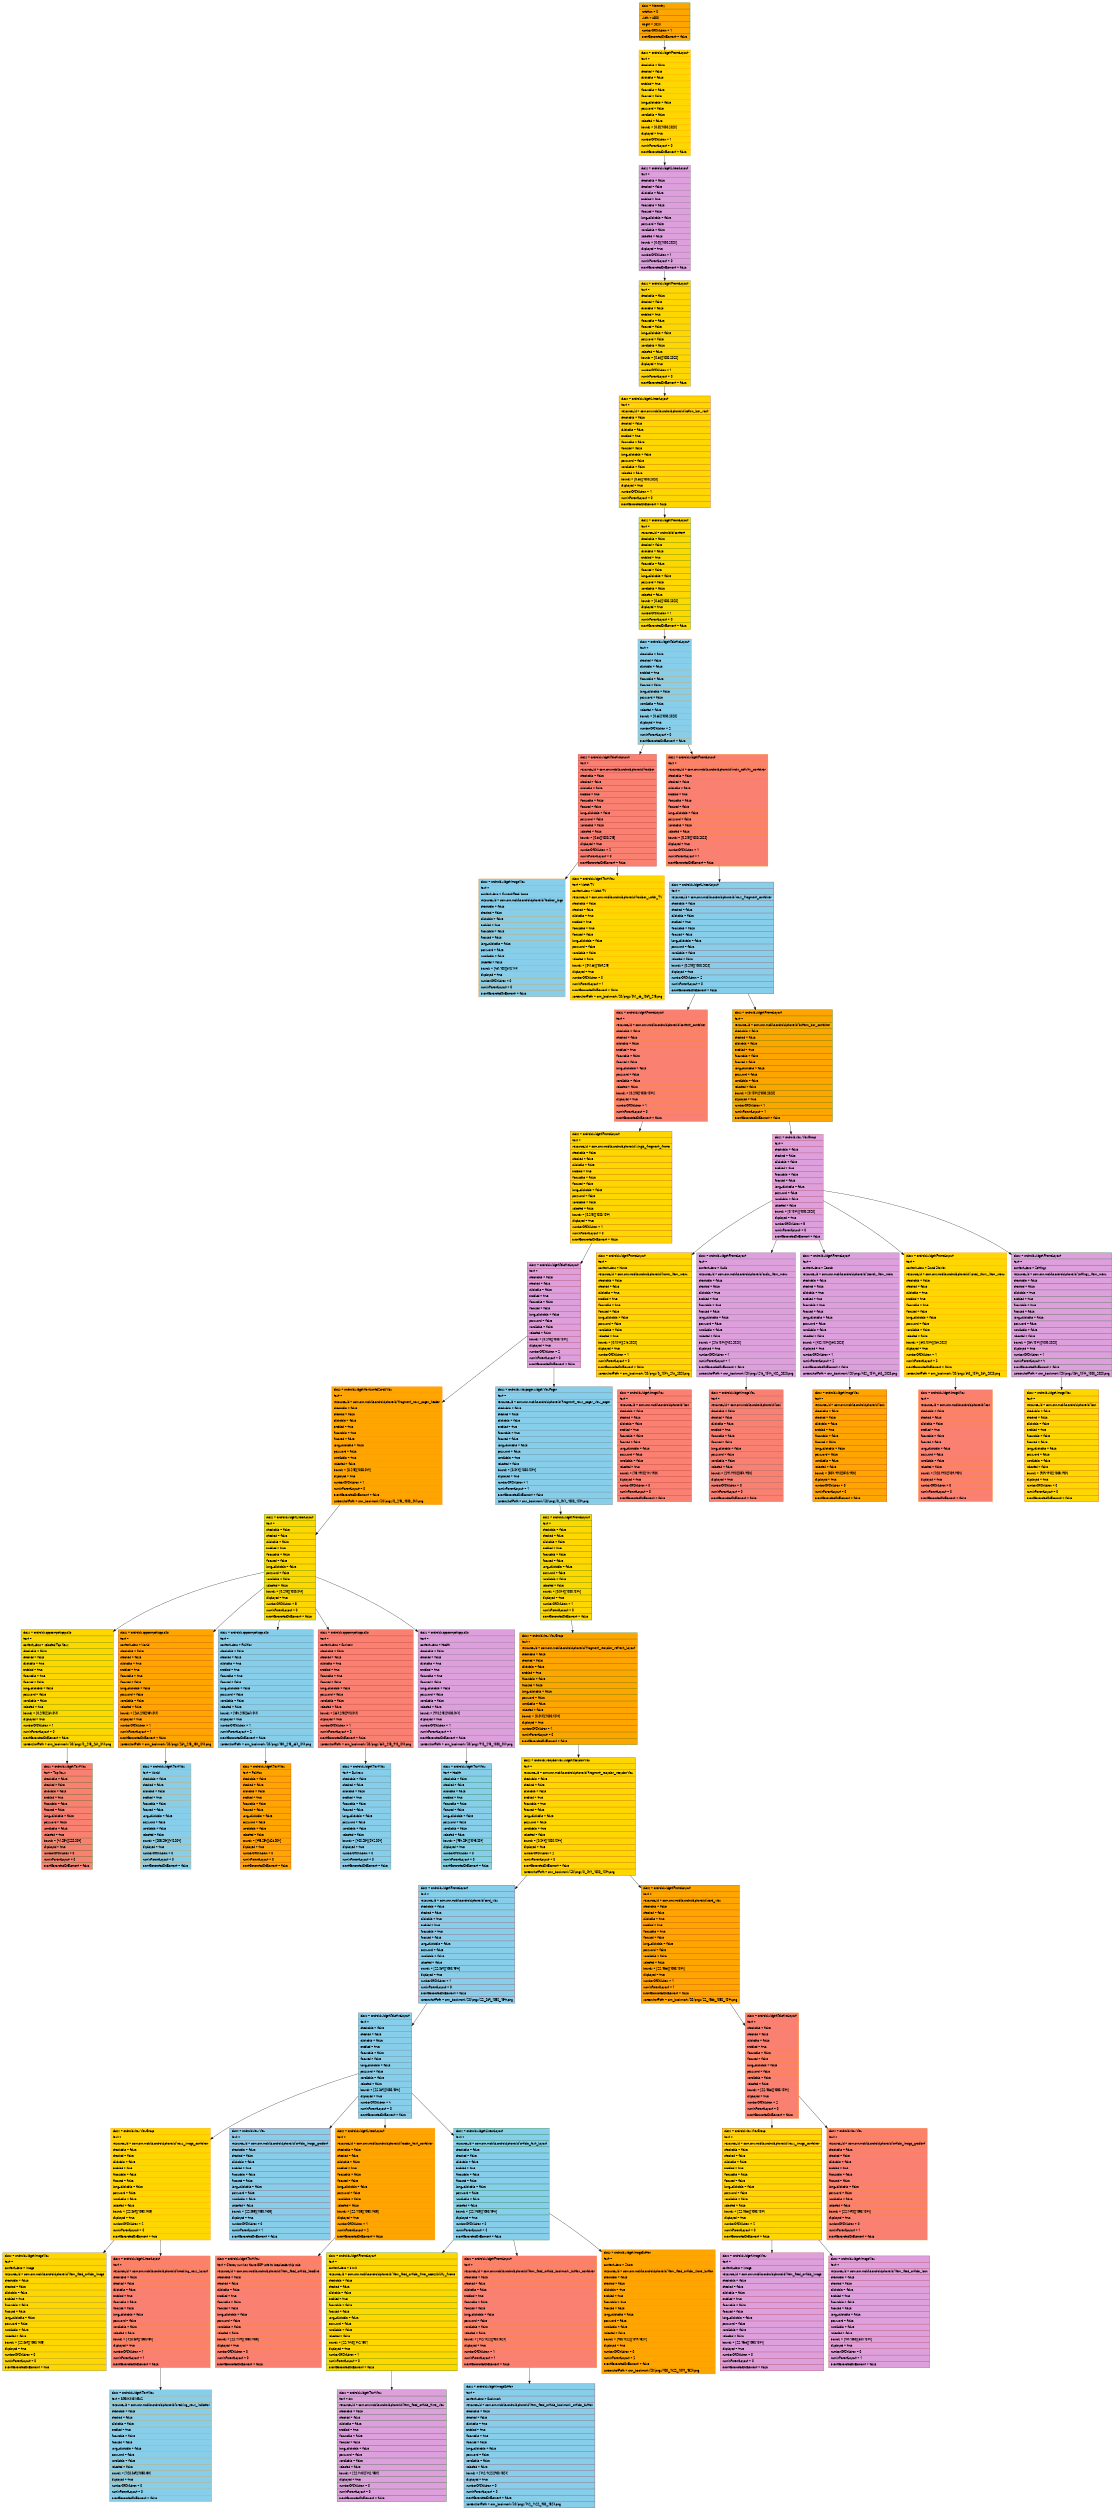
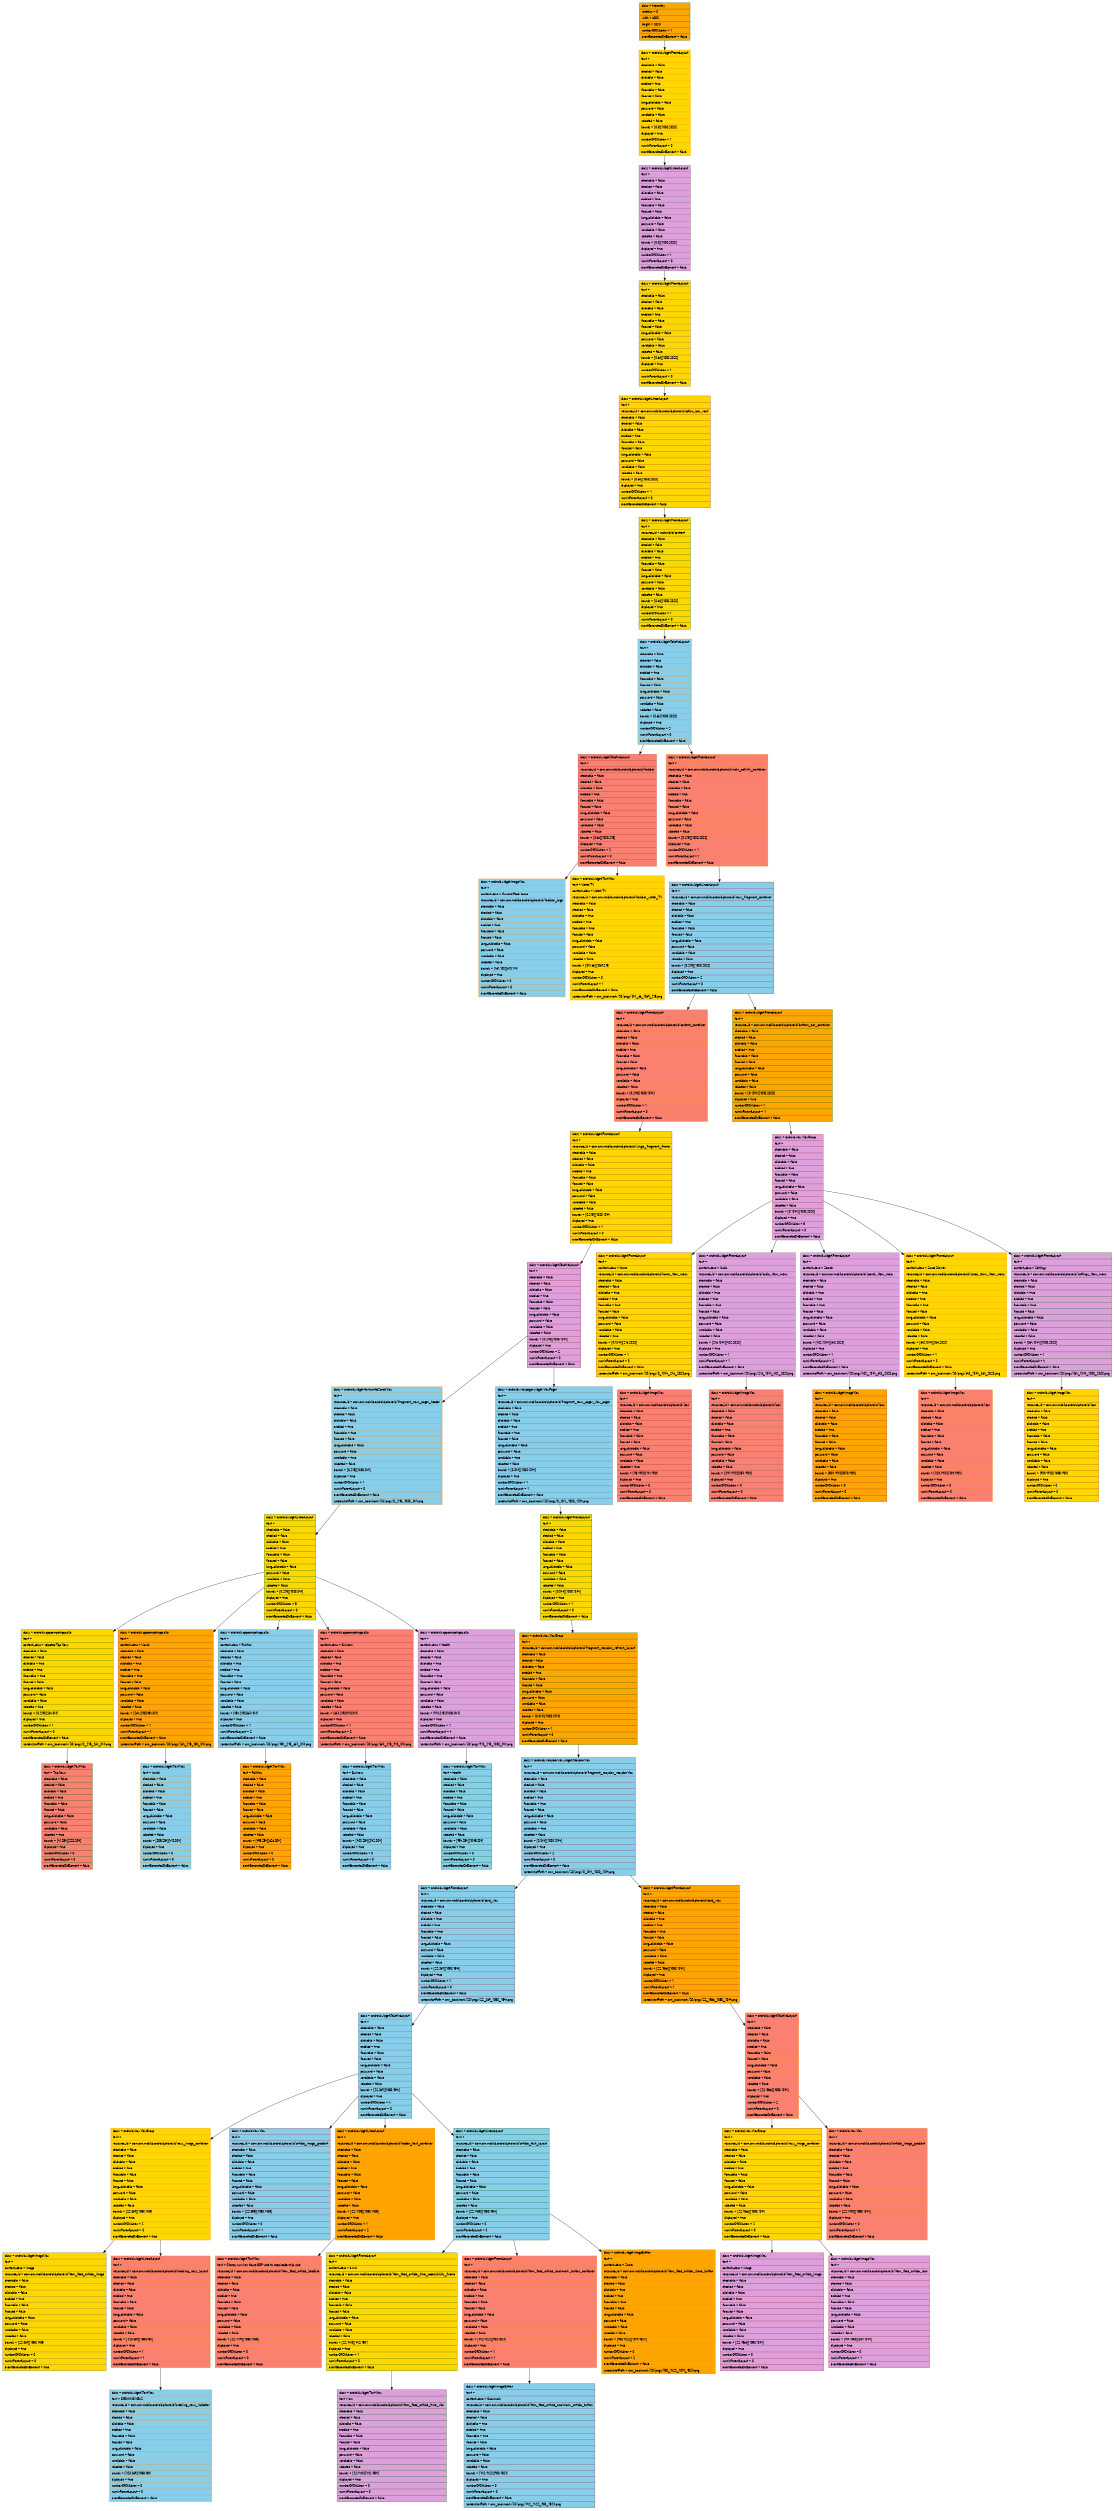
(387, 1446) -> (387, 1446)
(578, 1816) -> (578, 1816)
